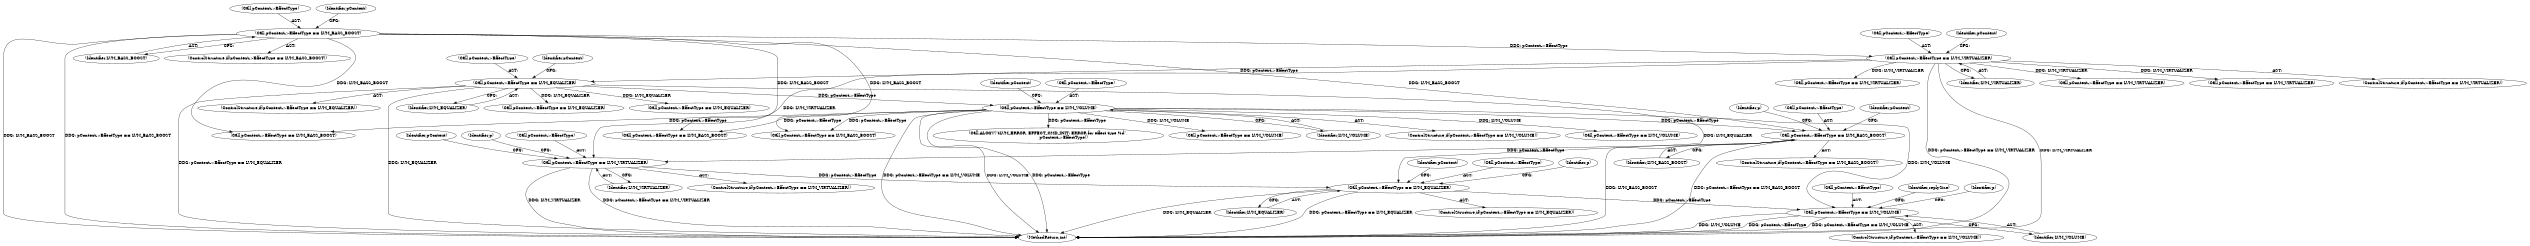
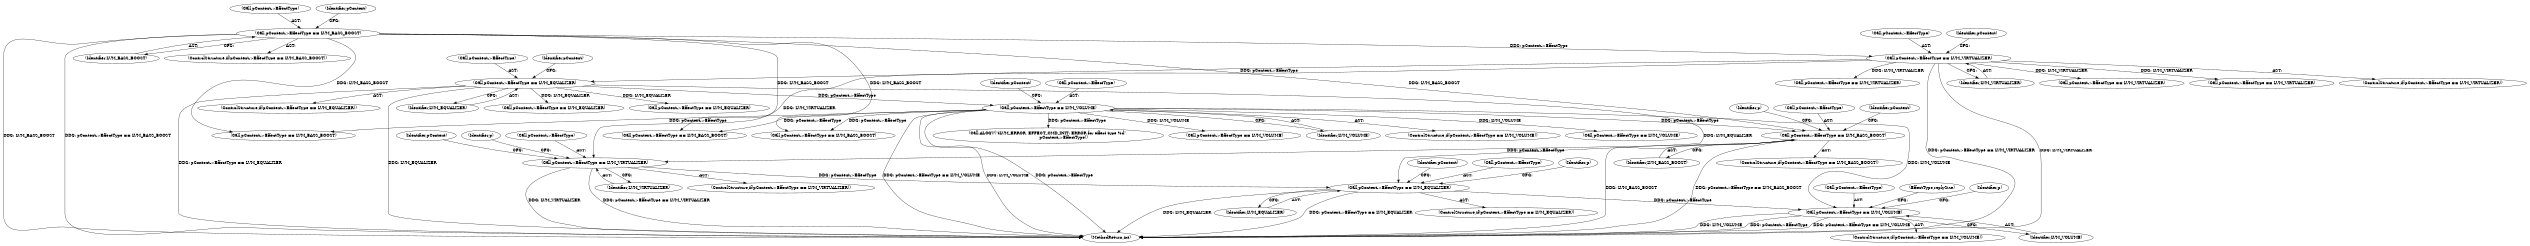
(1929, 188) -> (1932, 188)
